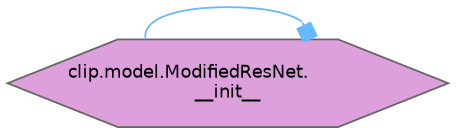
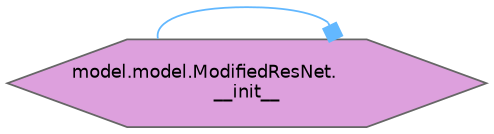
(228, 83) -> (247, 83)
